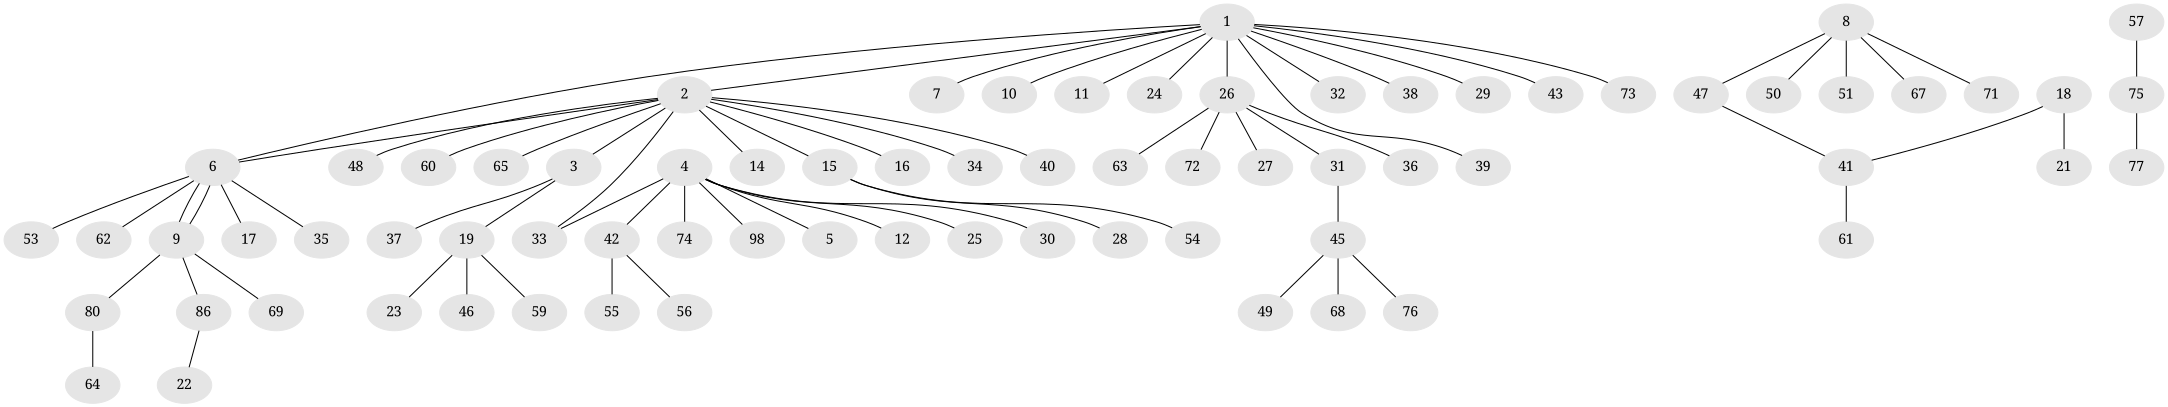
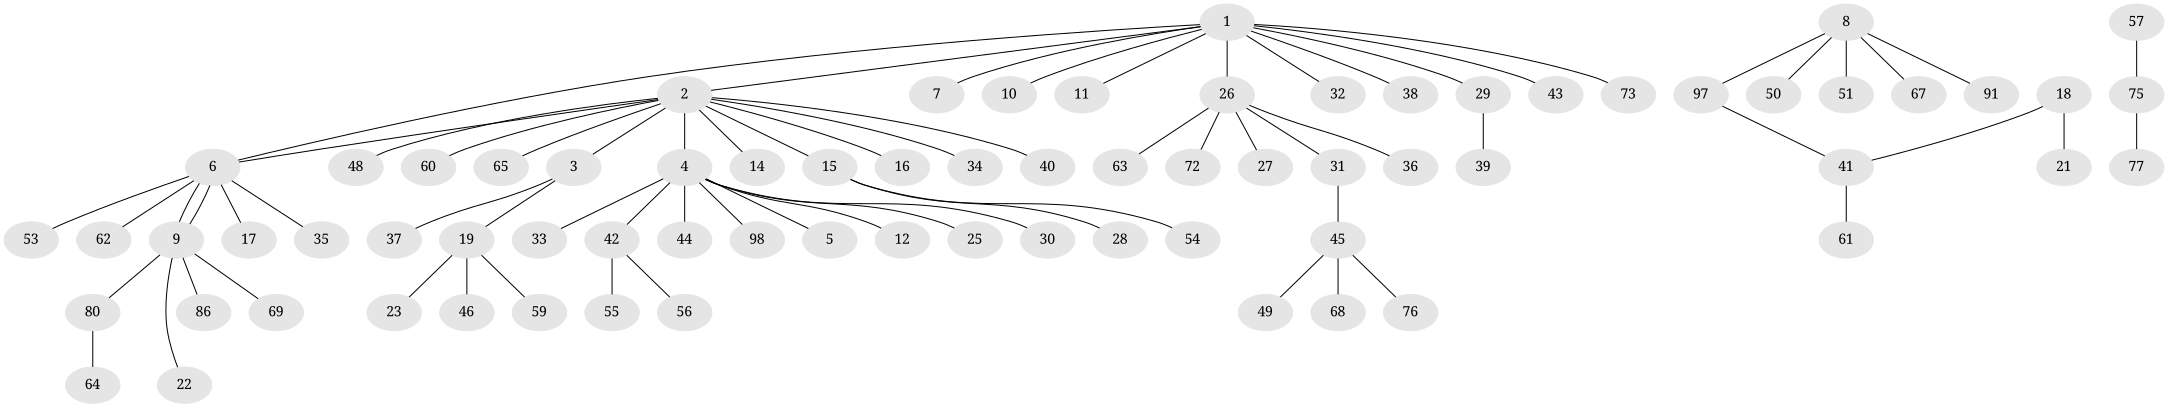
(1155, 95) -> none
(1701, 95) -> (1701, 95)
(1991, 95) -> (1991, 95)
(1327, 126) -> (1483, 131)
(621, 175) -> (685, 131)
(685, 240) -> (685, 240)
(194, 349) -> (166, 313)
